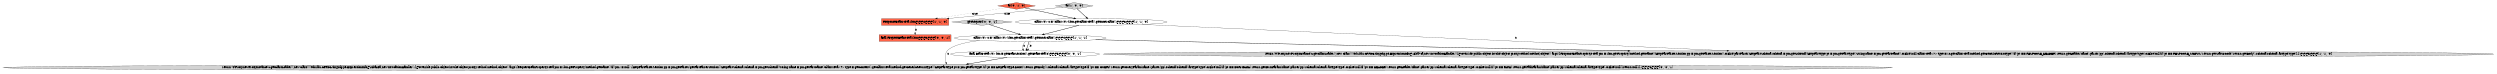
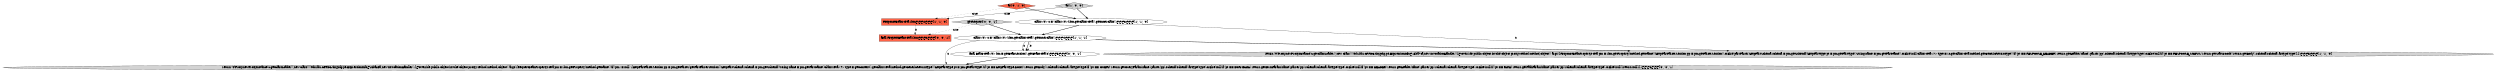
none -> (952, 29)
